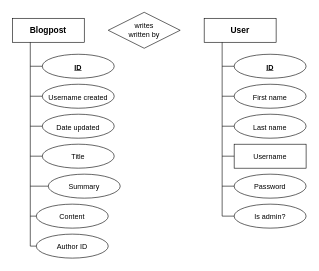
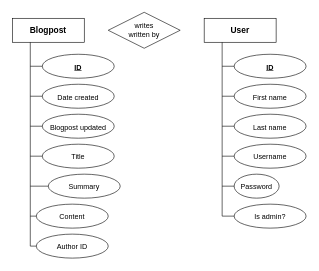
(78, 96) -> (78, 96)
(78, 126) -> (78, 126)
(270, 156) -> (270, 156)
(270, 186) -> (257, 186)
